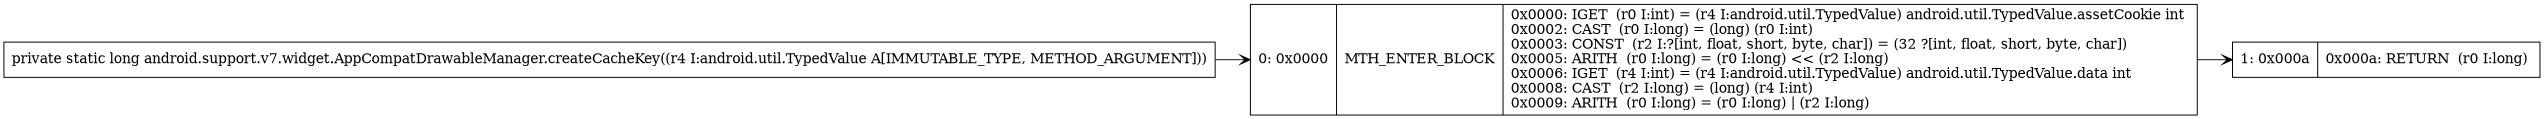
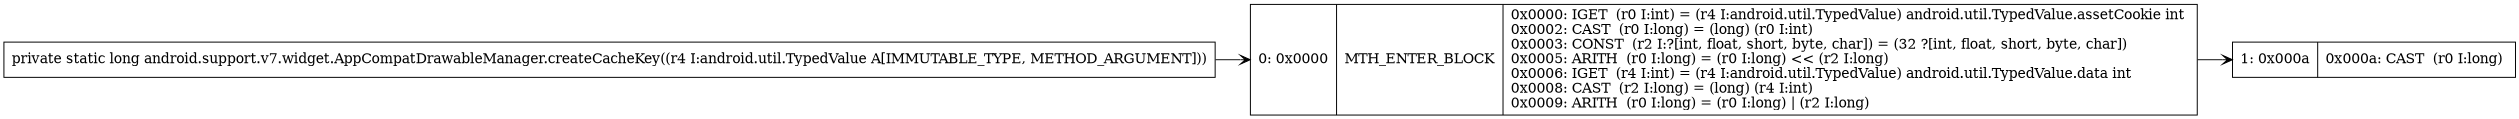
(2429, 59) -> (2417, 59)
